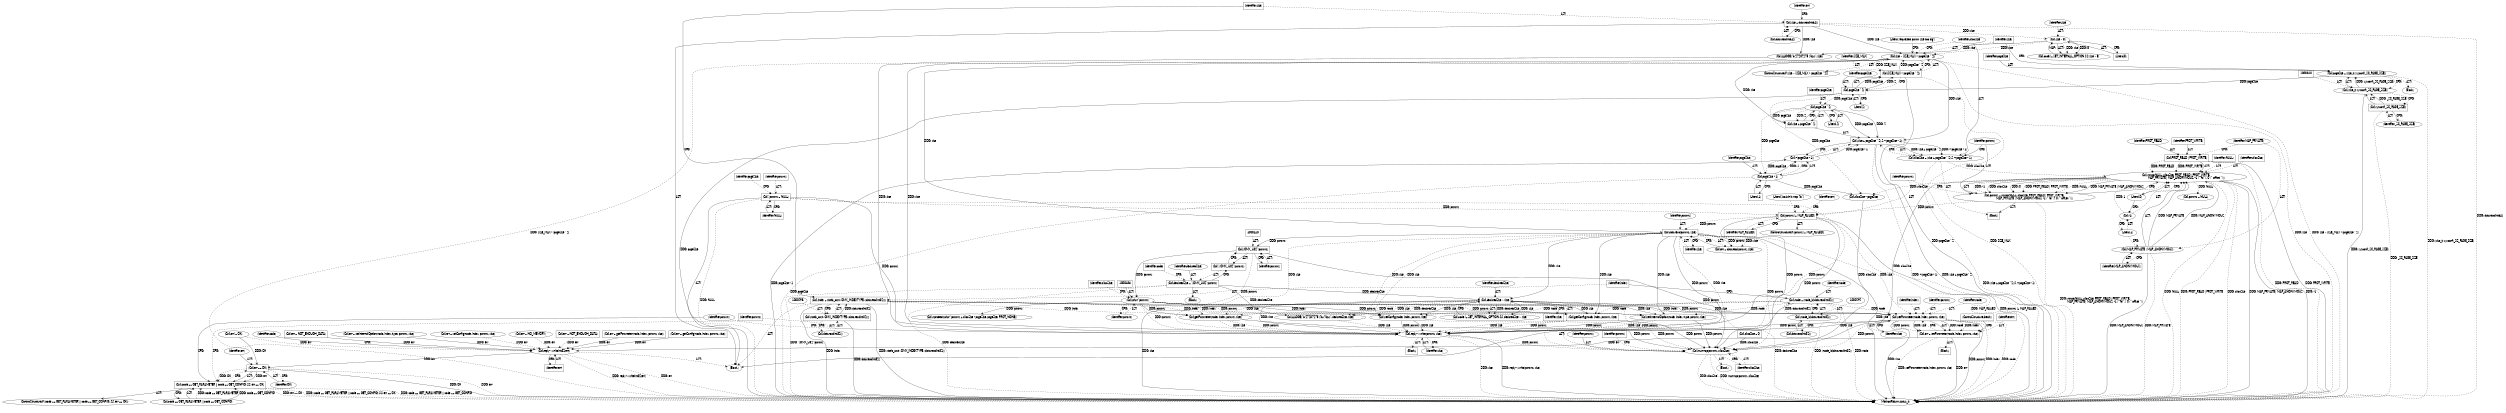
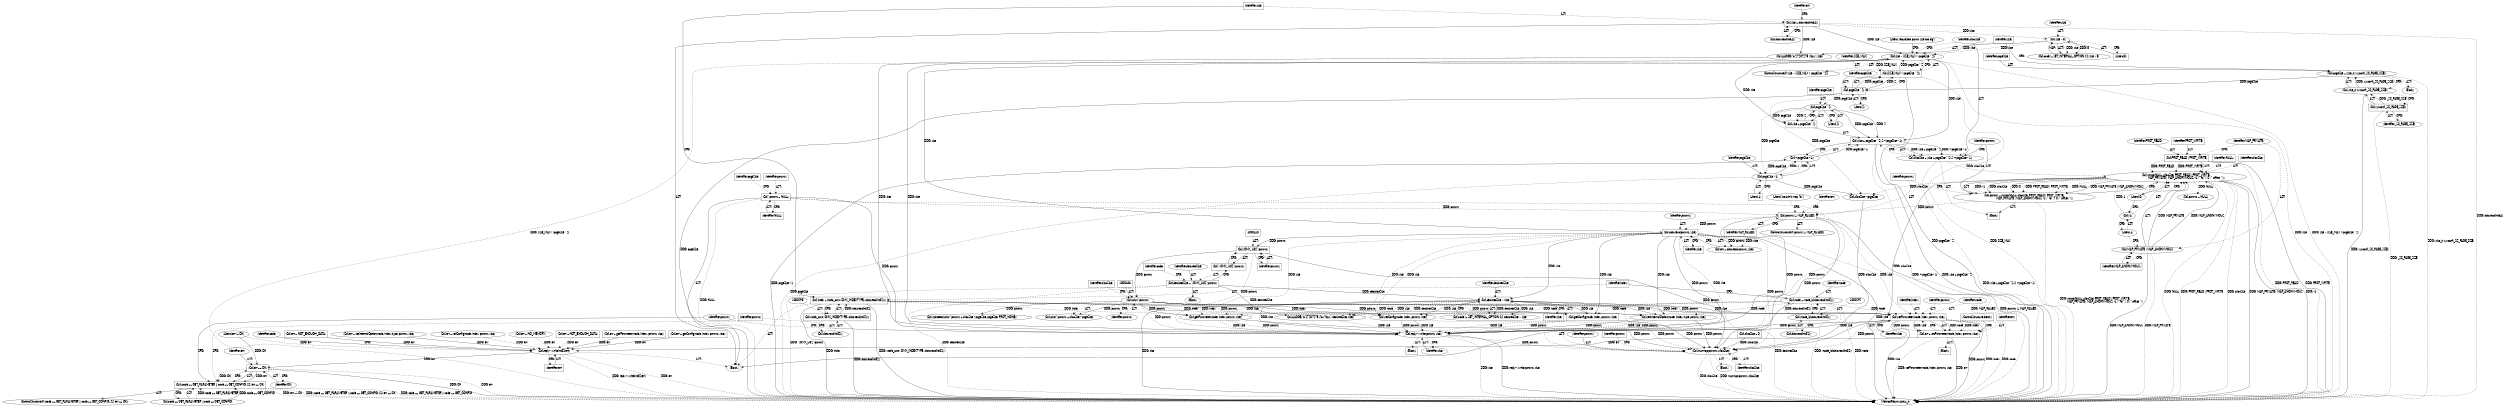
(2094, 43) -> (2094, 43)
(2306, 74) -> none
none -> (1069, 317)
(234, 334) -> (234, 334)
